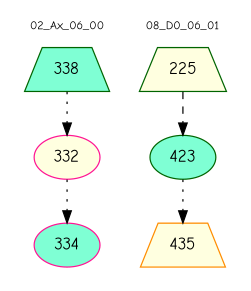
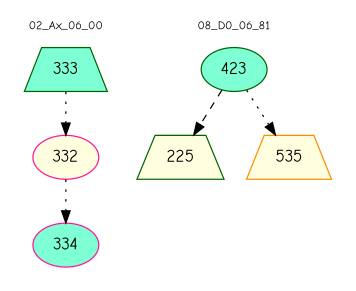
(183, 26) -> (234, 26)
(67, 70) -> (66, 70)
(183, 107) -> (211, 107)
(183, 245) -> (289, 157)
